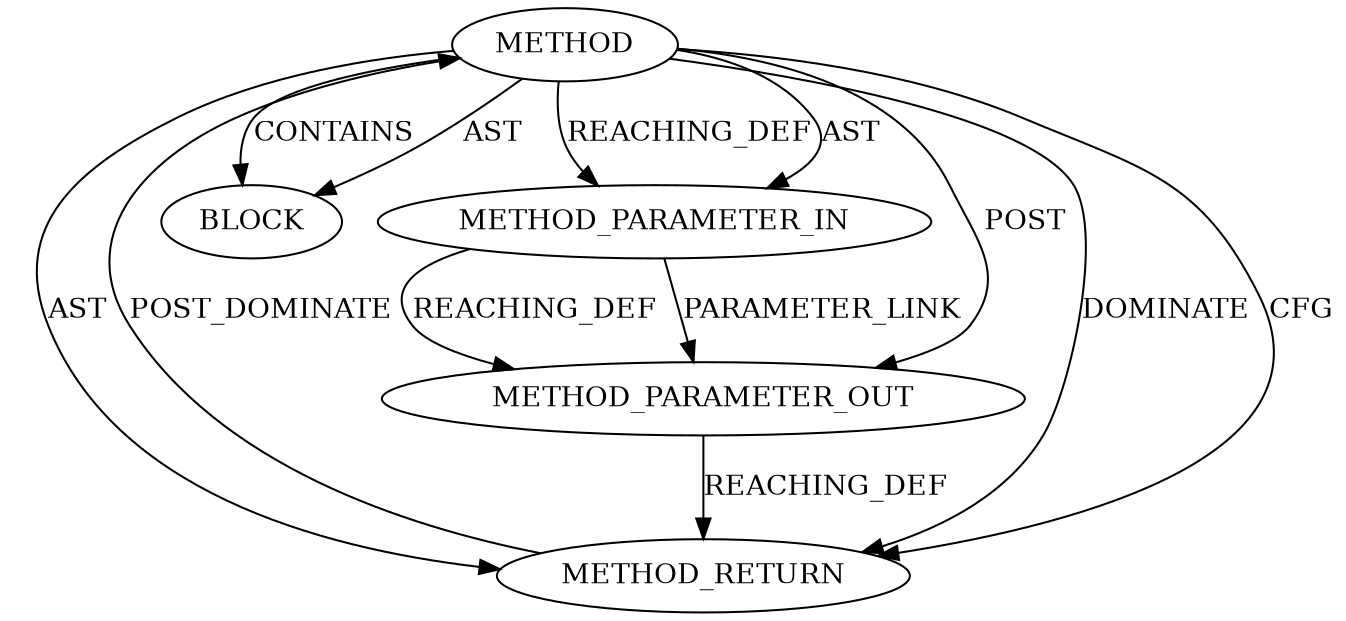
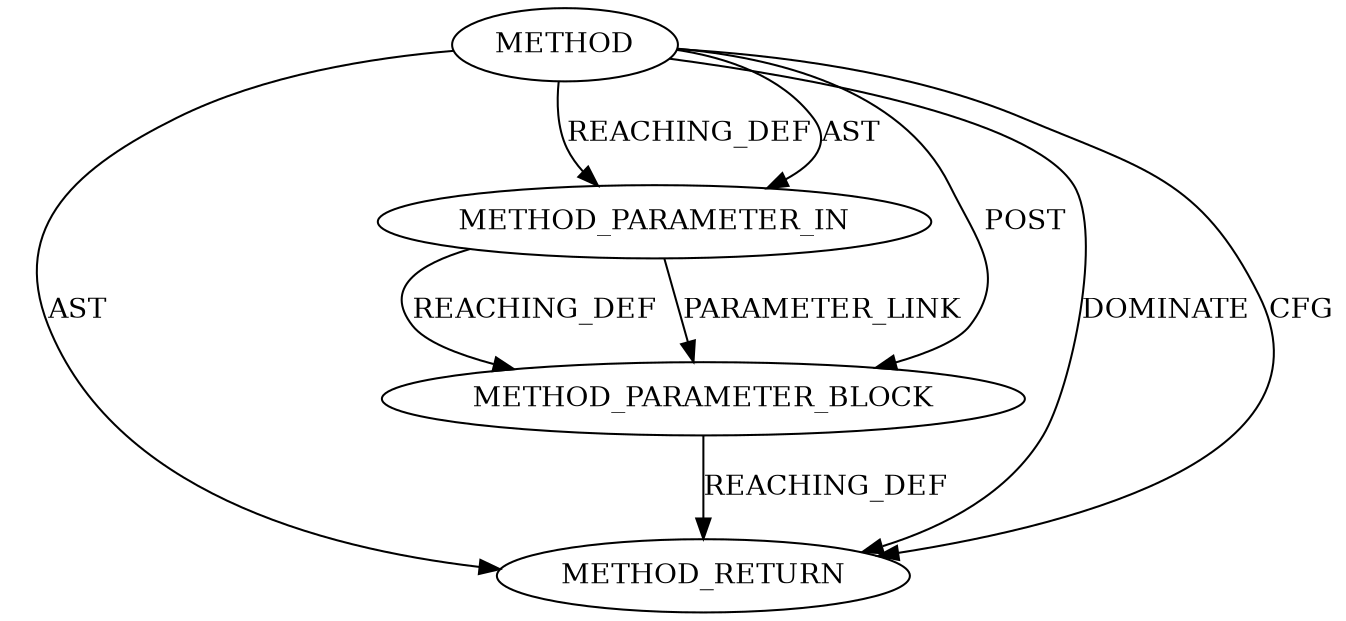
(252, 222) -> none
(130, 326) -> none
(703, 399) -> (703, 399)
